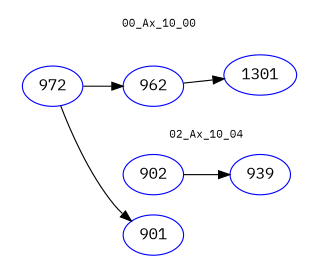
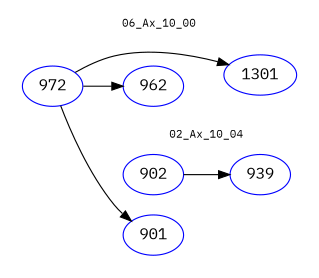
(160, 24) -> (160, 24)
(198, 82) -> (145, 52)
